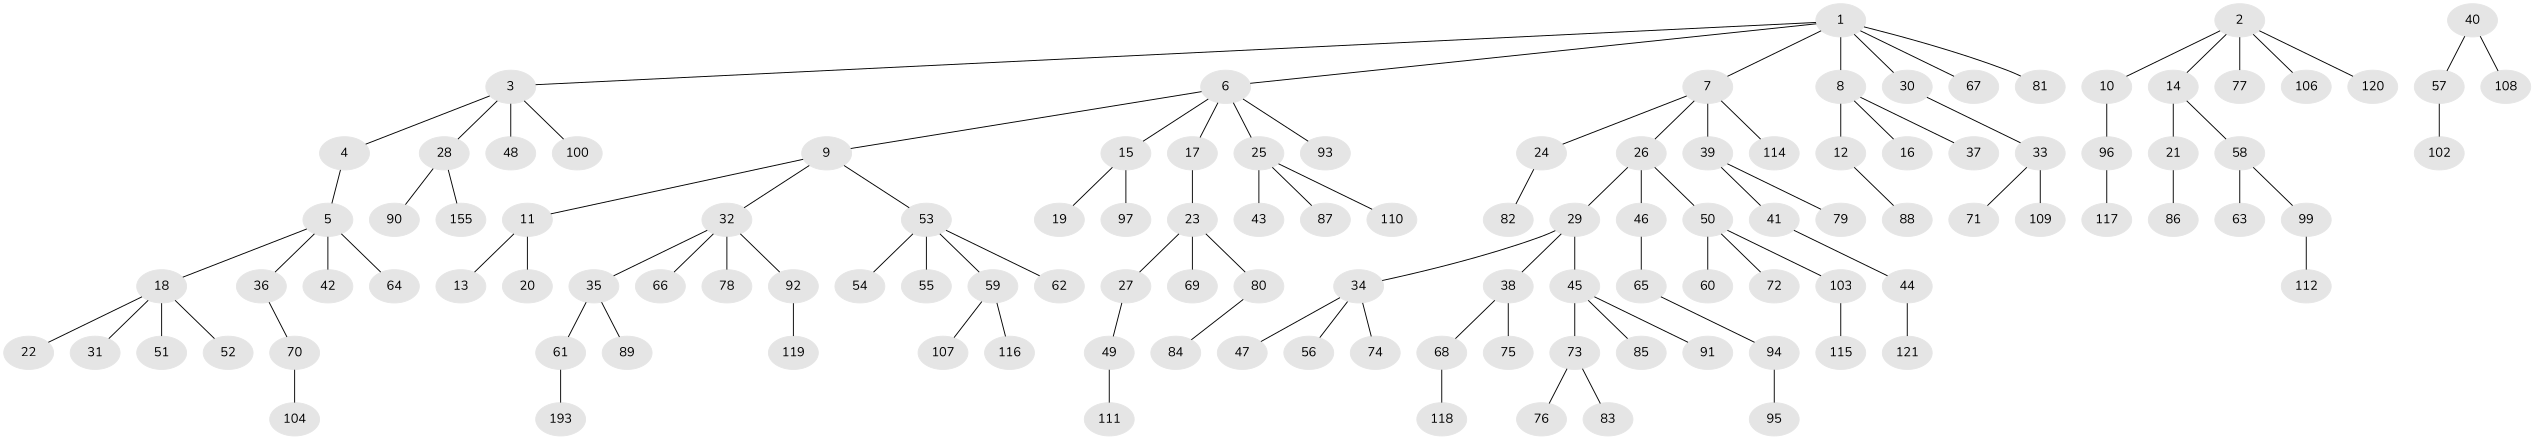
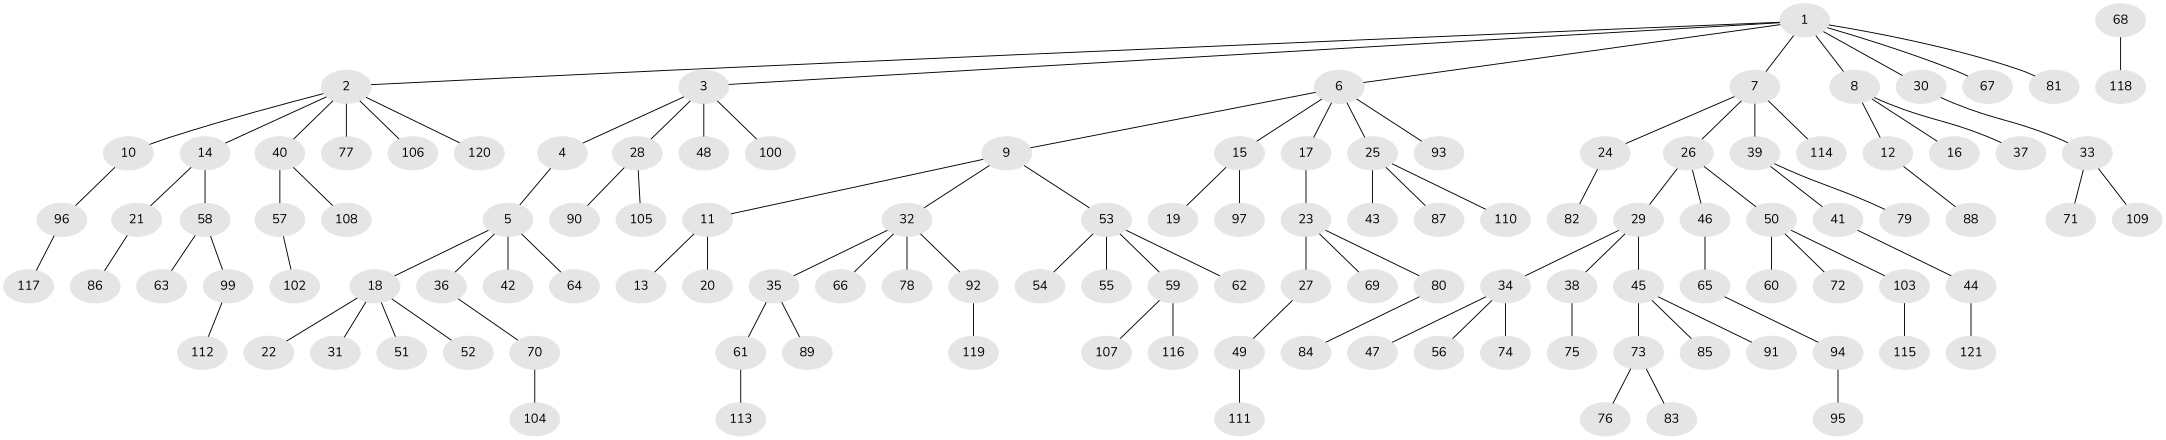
none -> (1075, 52)
none -> (313, 120)
(461, 220) -> (641, 220)
(1475, 319) -> none
(561, 419) -> (741, 419)
